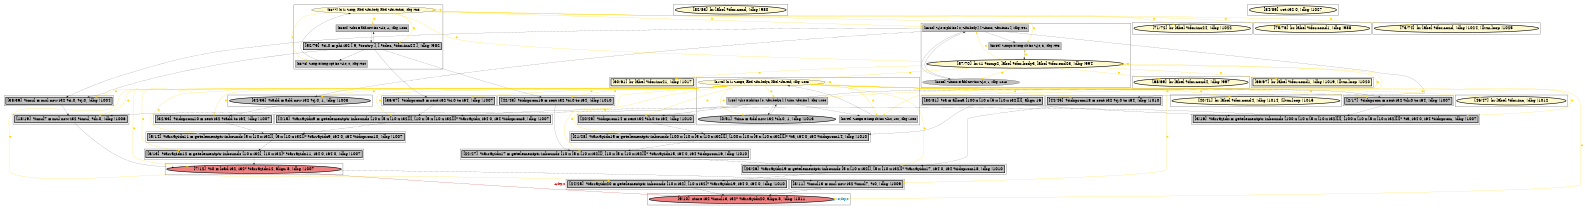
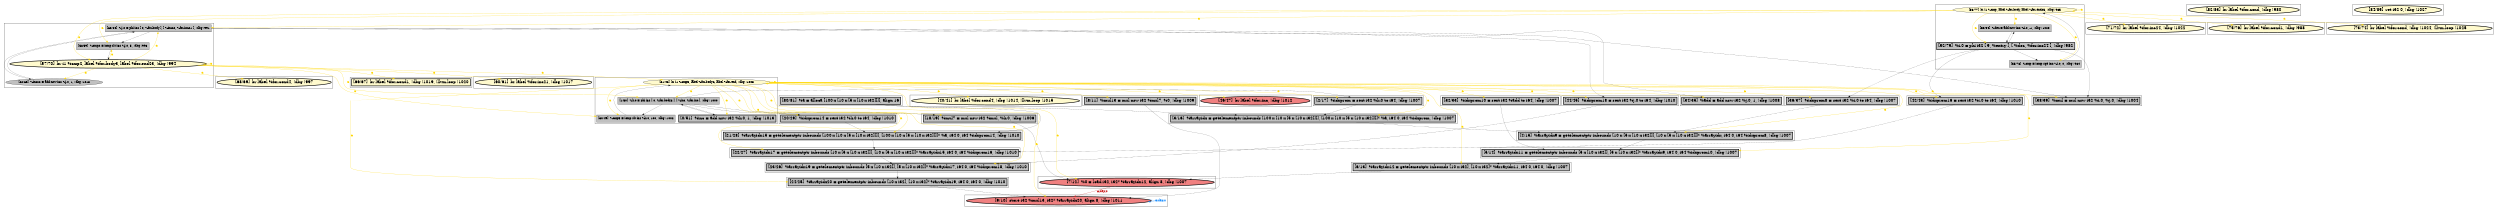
(652, 82) -> (533, 82)
(300, 101) -> (1732, 101)
(1511, 101) -> (1255, 101)
(64, 108) -> none
(256, 110) -> none
(767, 119) -> (727, 119)
(574, 173) -> none
